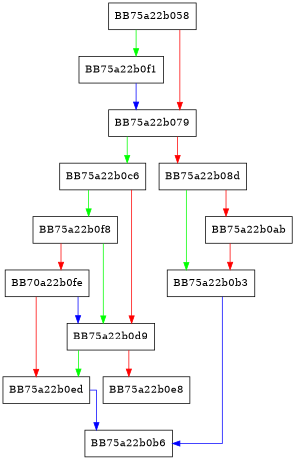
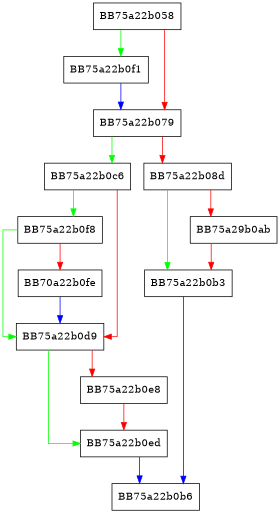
(249, 230) -> (234, 230)
(36, 333) -> (124, 413)
